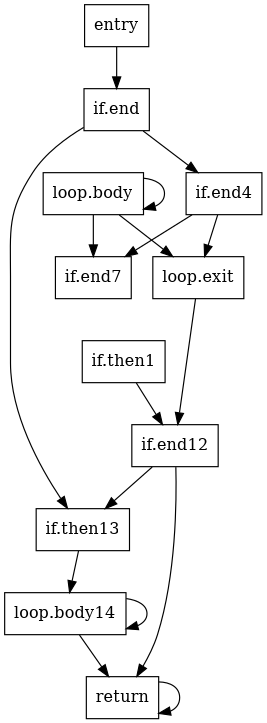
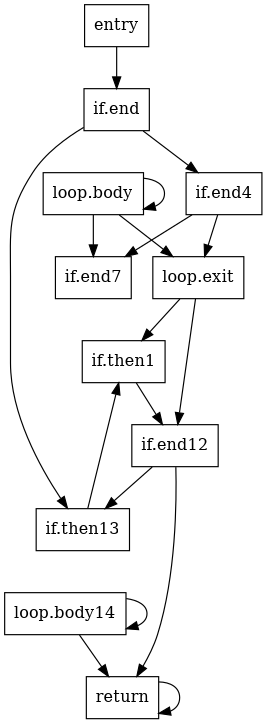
none -> (165, 315)
(75, 566) -> (102, 451)
